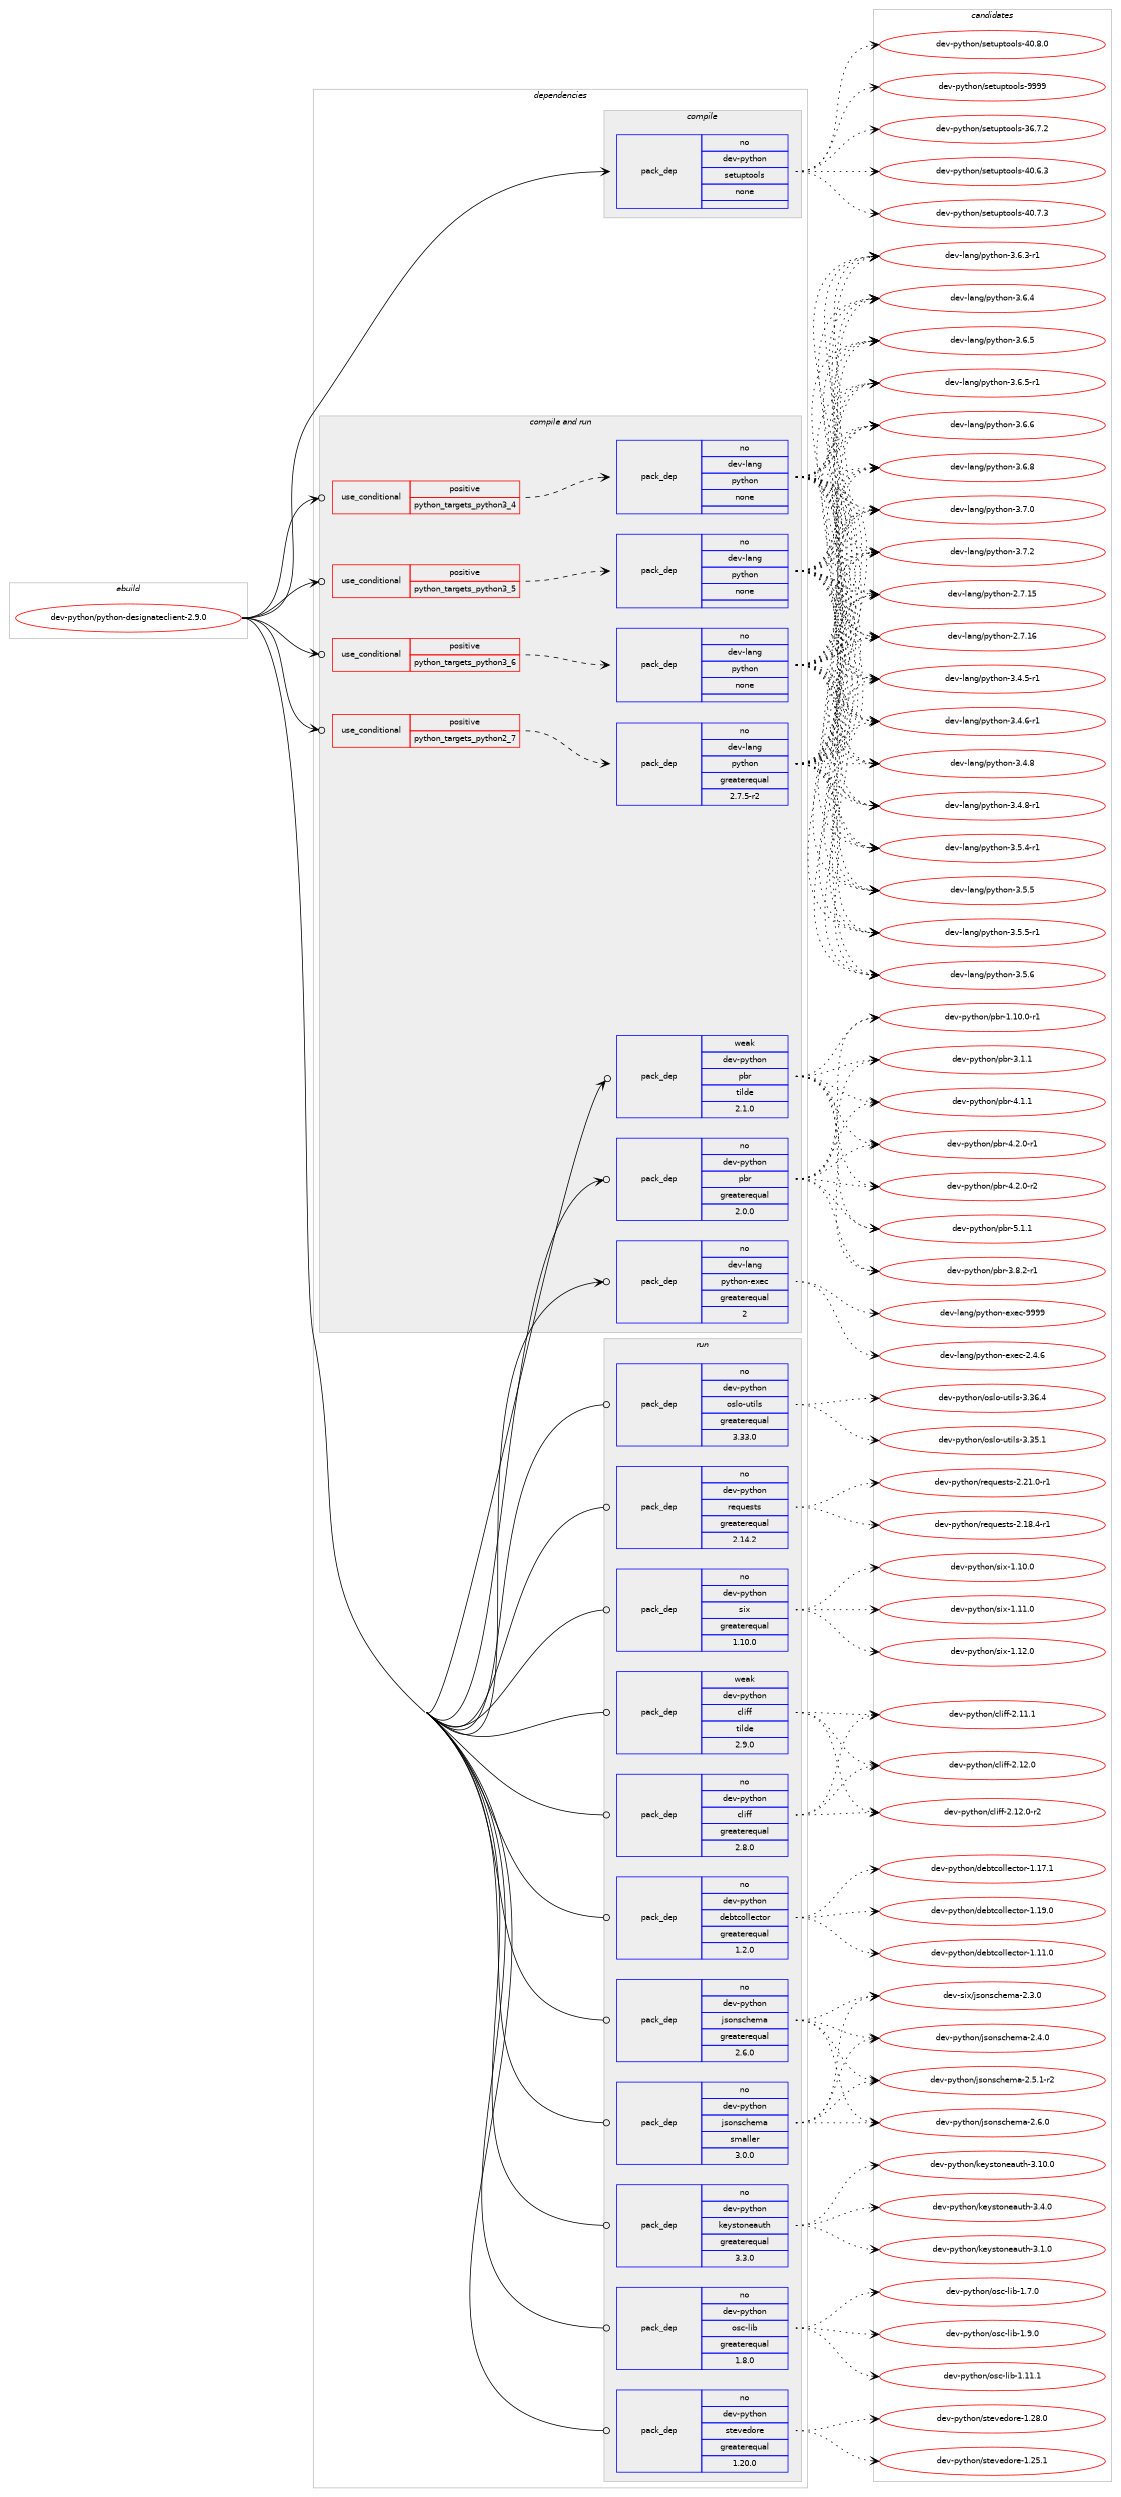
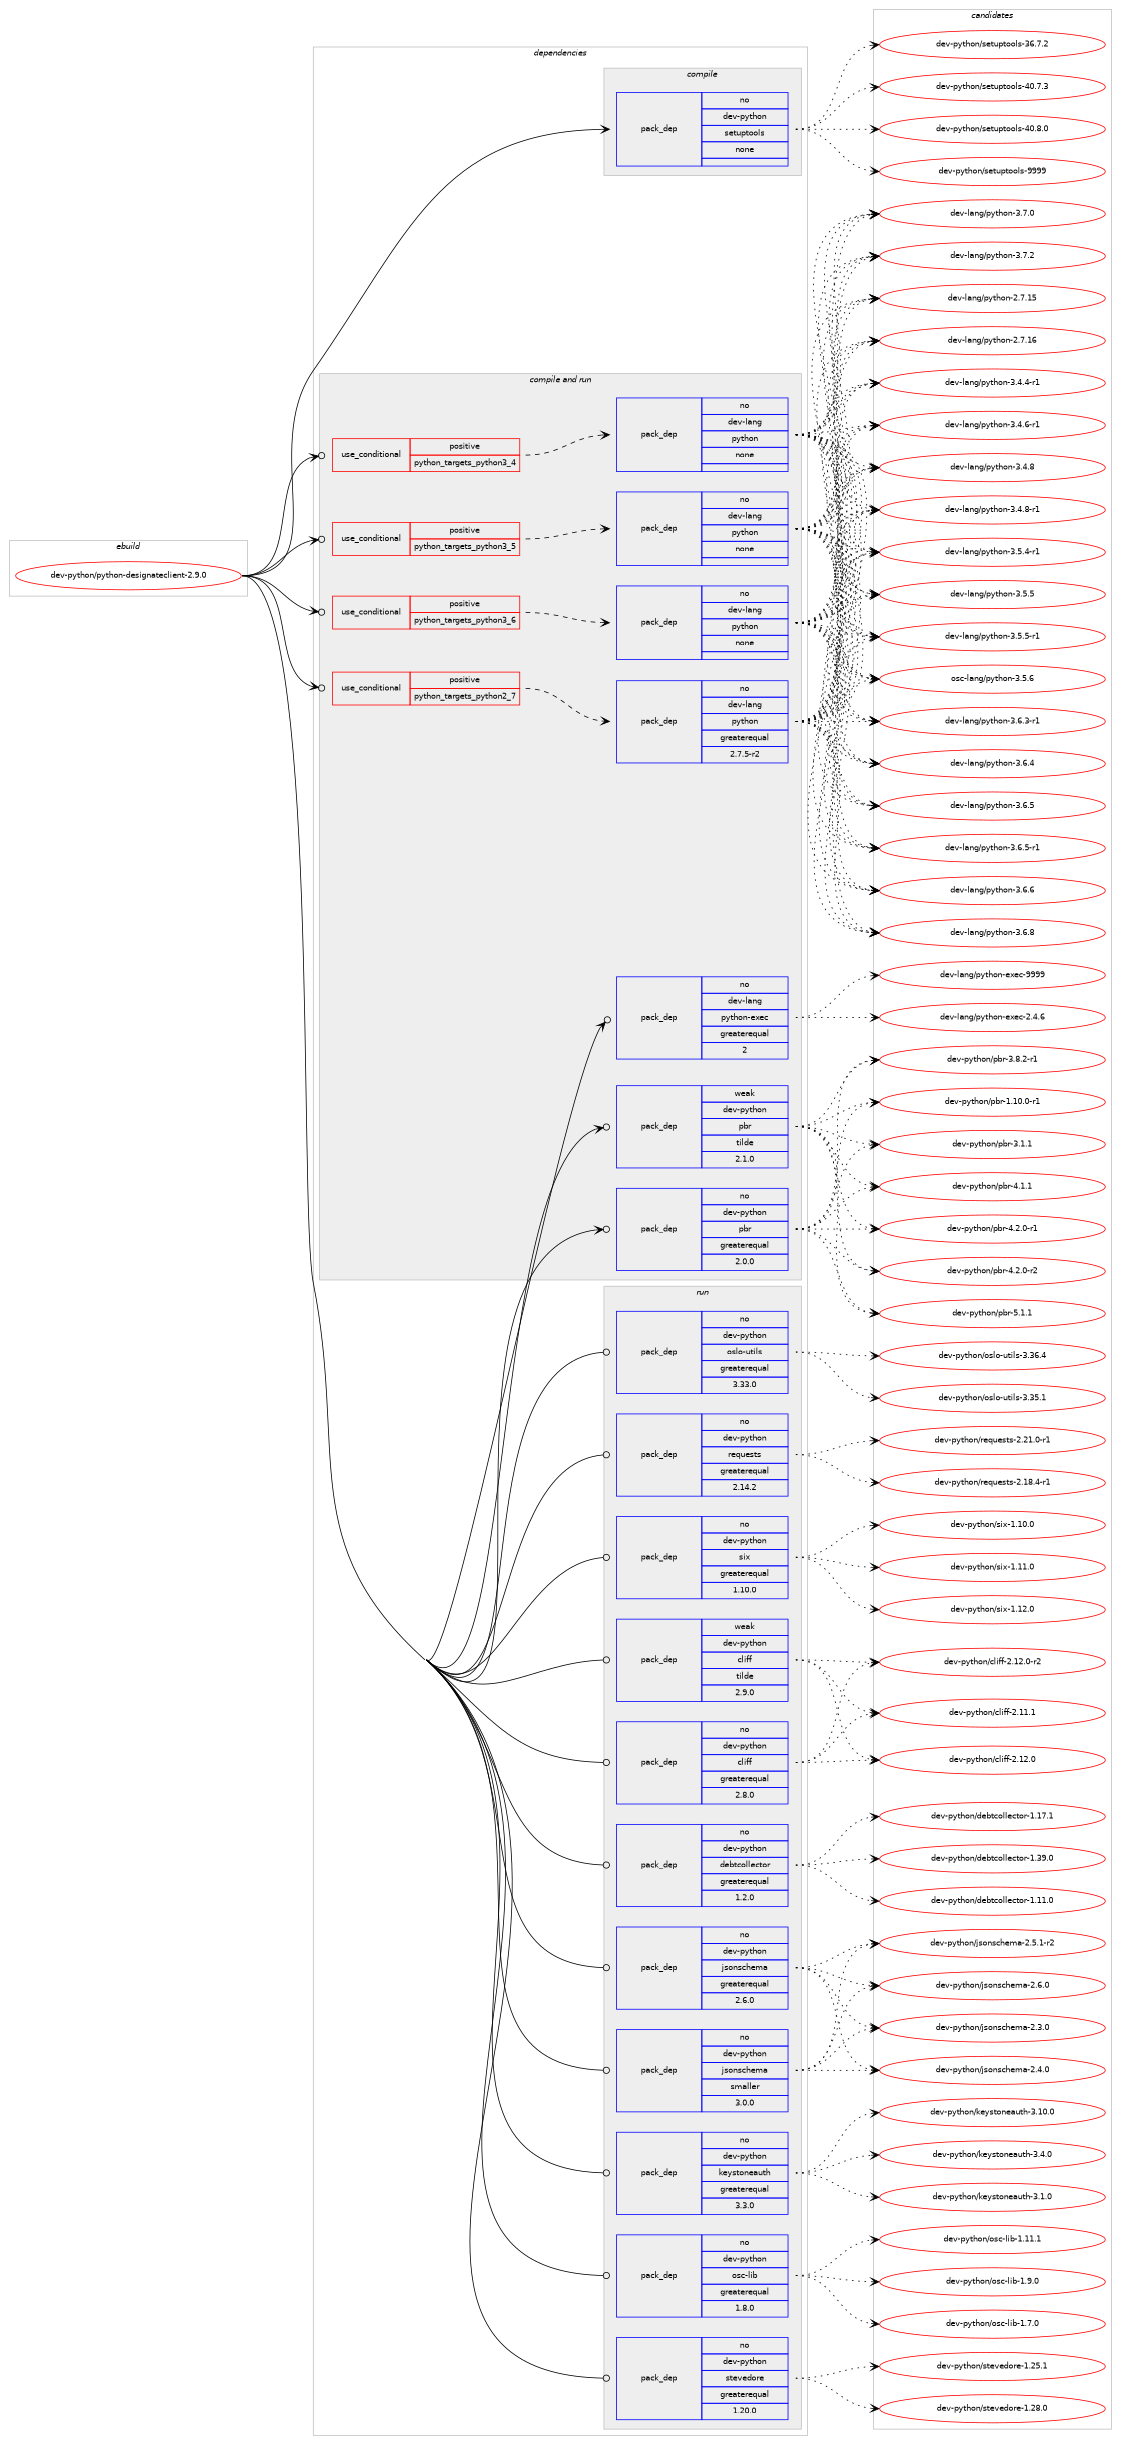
(992, 172) -> none
(992, 679) -> (992, 383)
(992, 975) -> (992, 679)
(992, 1911) -> (992, 1859)
(992, 1996) -> (992, 2028)
